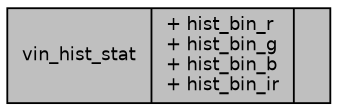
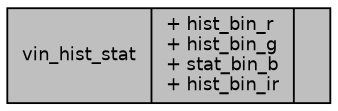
(222, 65) -> (223, 65)
